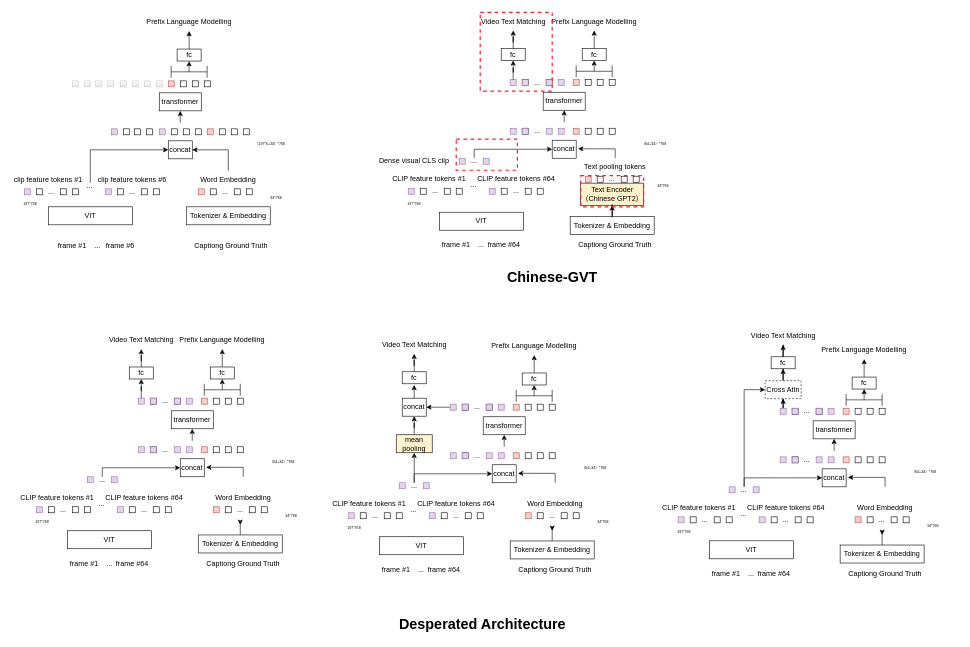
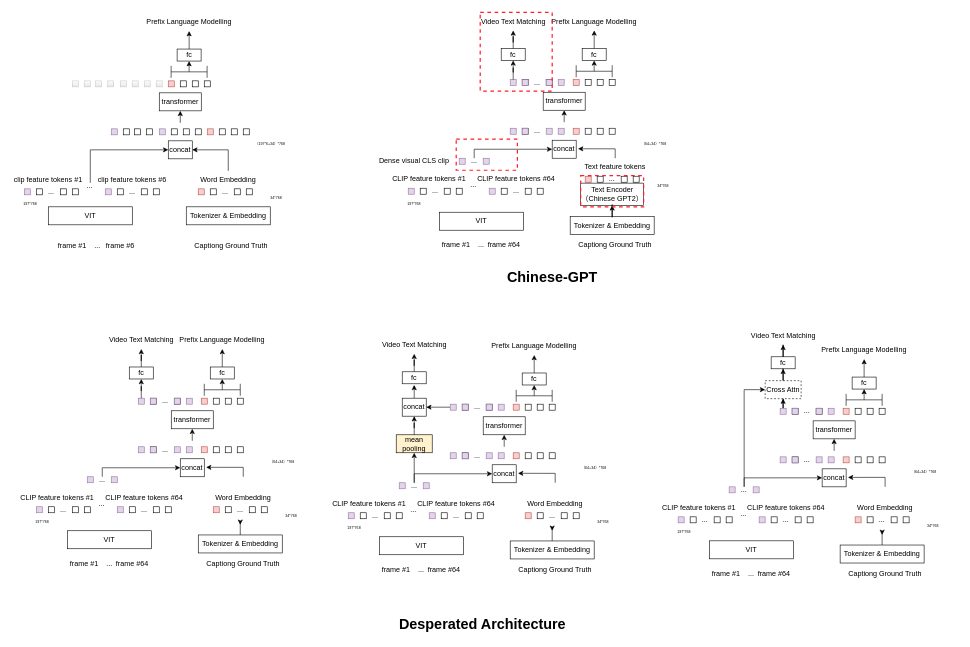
(615, 167) -> (615, 167)
(612, 194) -> (612, 194)
(529, 263) -> (529, 263)
